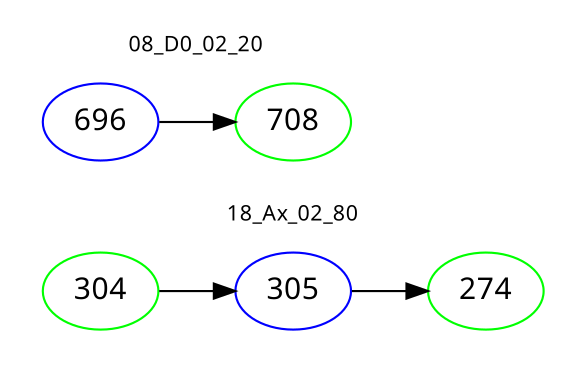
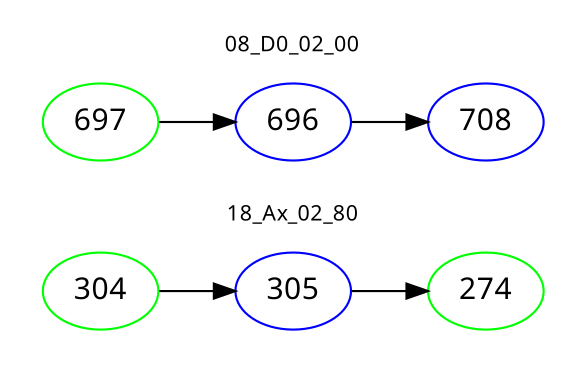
(197, 46) -> (293, 46)
none -> (101, 122)
(293, 122) -> (486, 122)
